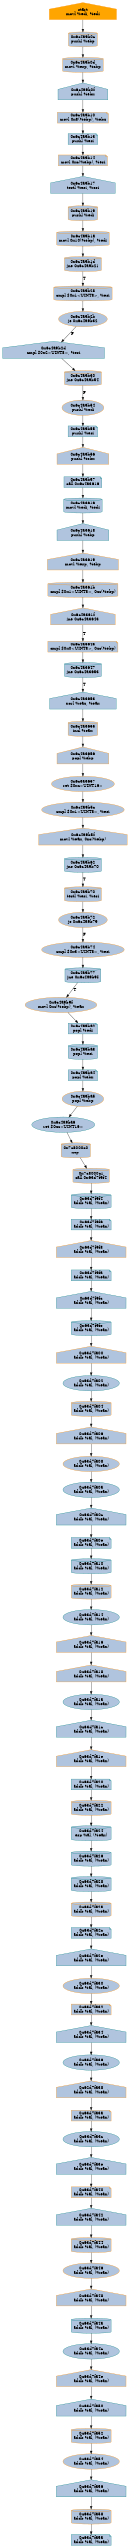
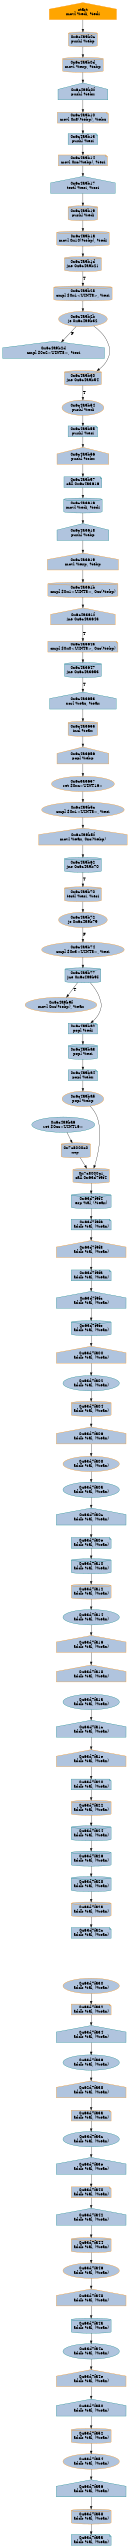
(67, 364) -> (109, 347)
(84, 393) -> (84, 393)
(72, 1017) -> (101, 1002)
(74, 1111) -> (100, 1135)
(91, 1201) -> (91, 1201)
(91, 1687) -> none
(91, 1833) -> (91, 1833)
(91, 1958) -> none
